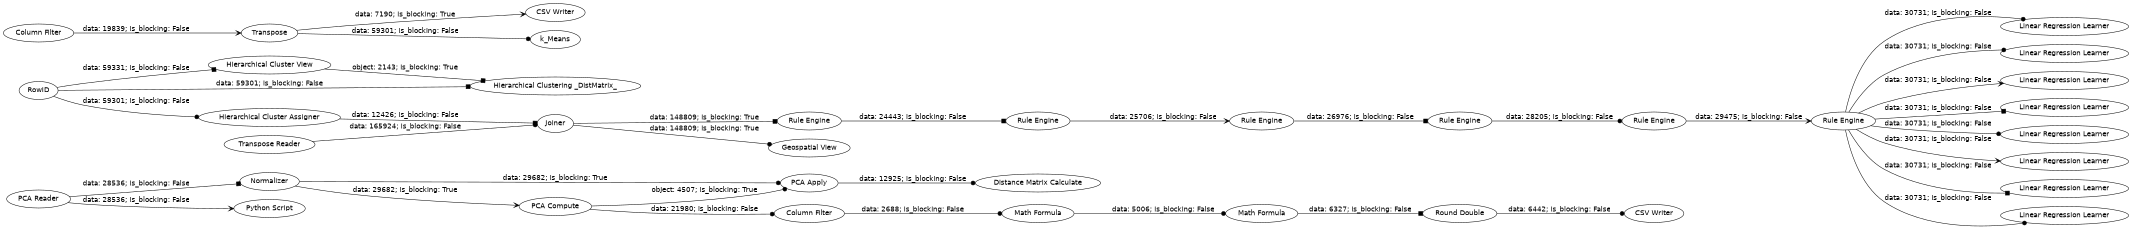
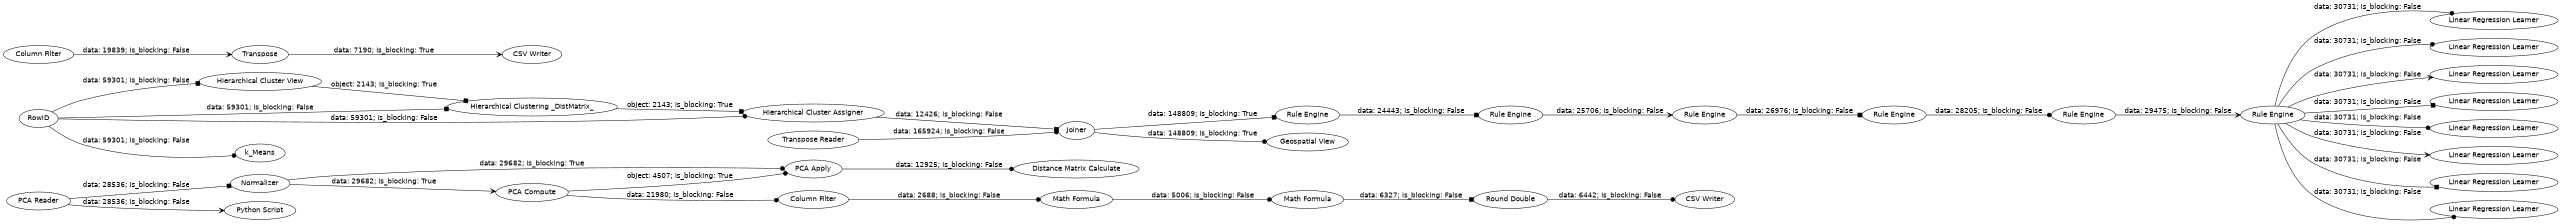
(412, 36) -> (137, 155)
(136, 68) -> (136, 81)
none -> (677, 110)
